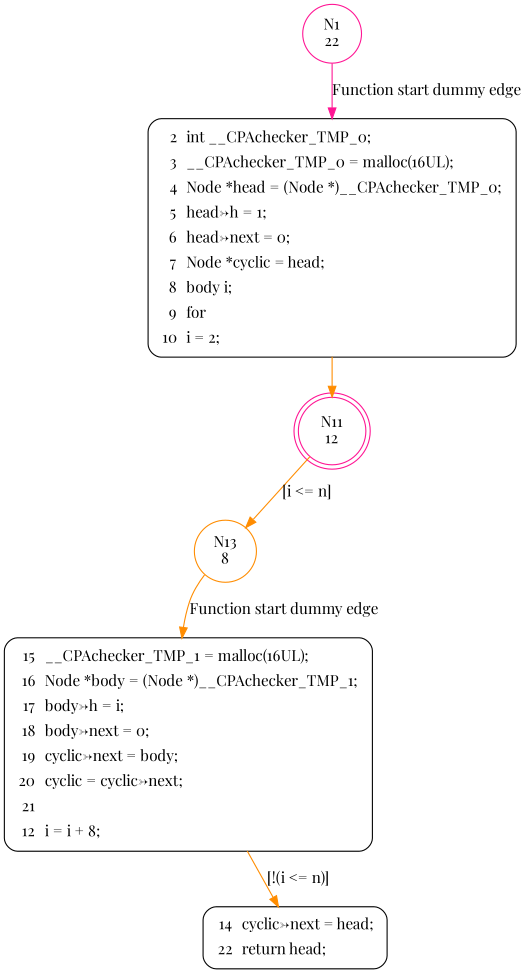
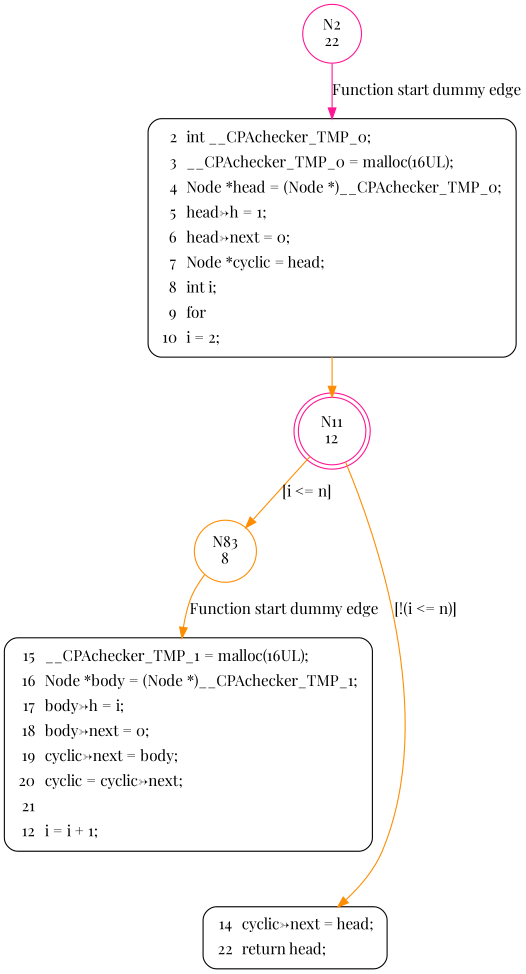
(332, 34) -> (332, 34)
(210, 288) -> (201, 288)
(225, 551) -> (225, 551)
(73, 832) -> (71, 832)
(260, 874) -> (403, 684)
